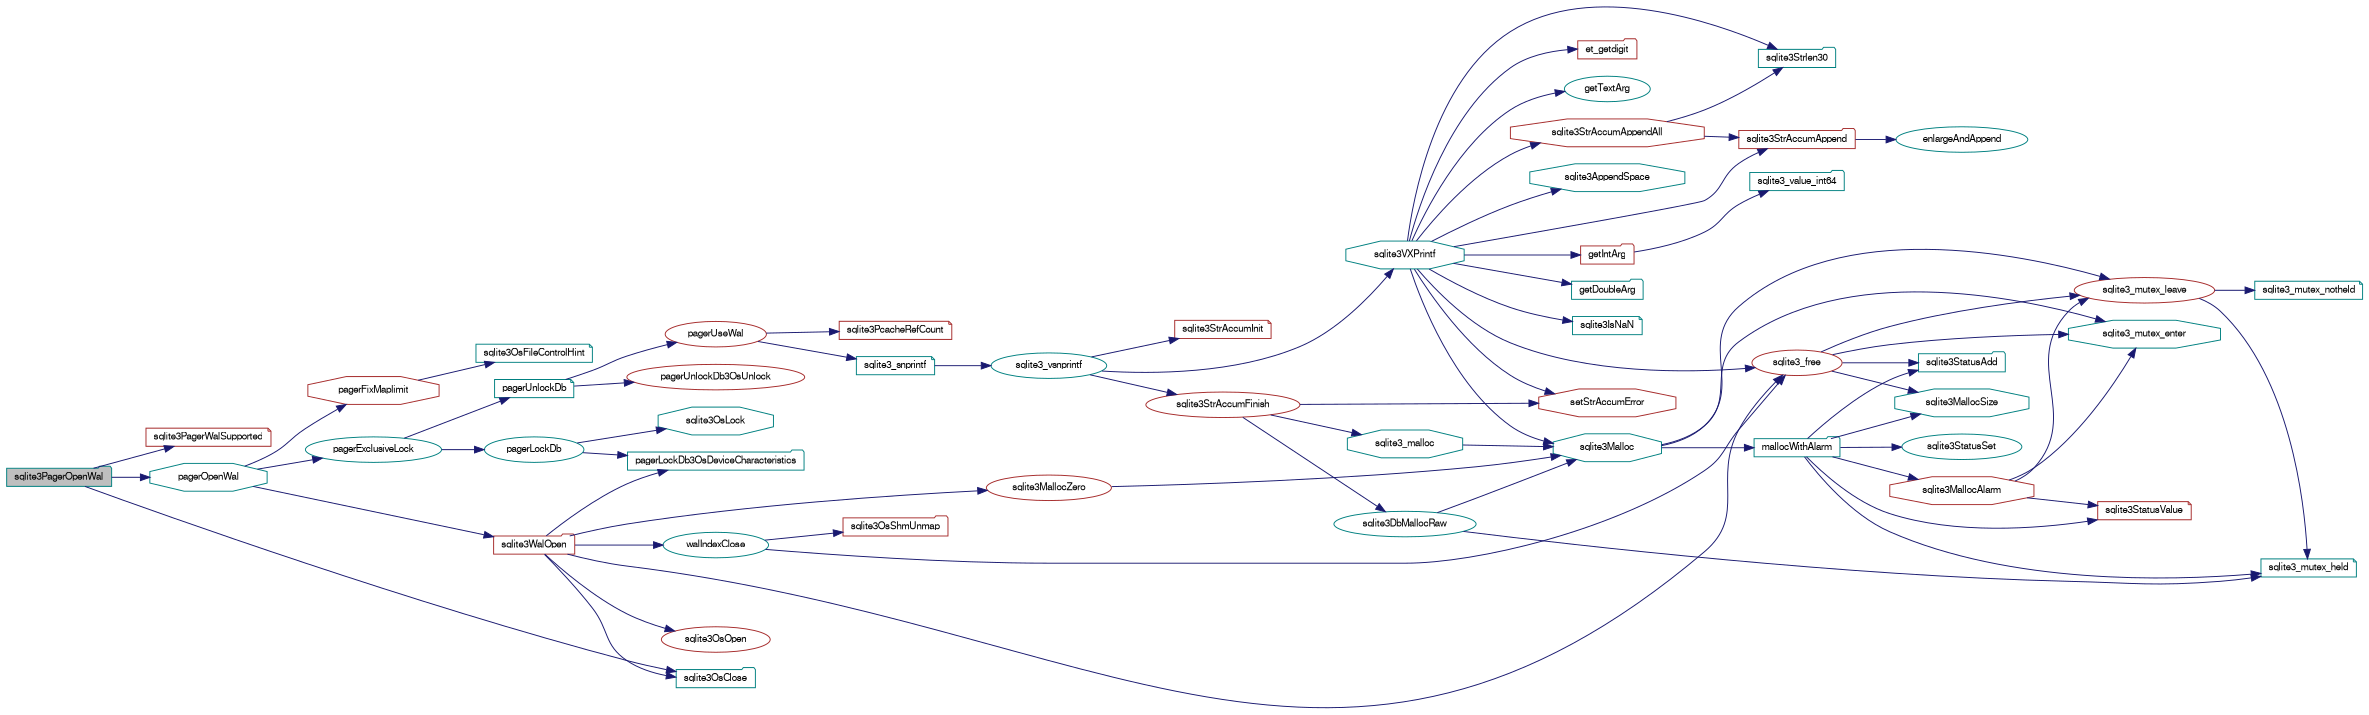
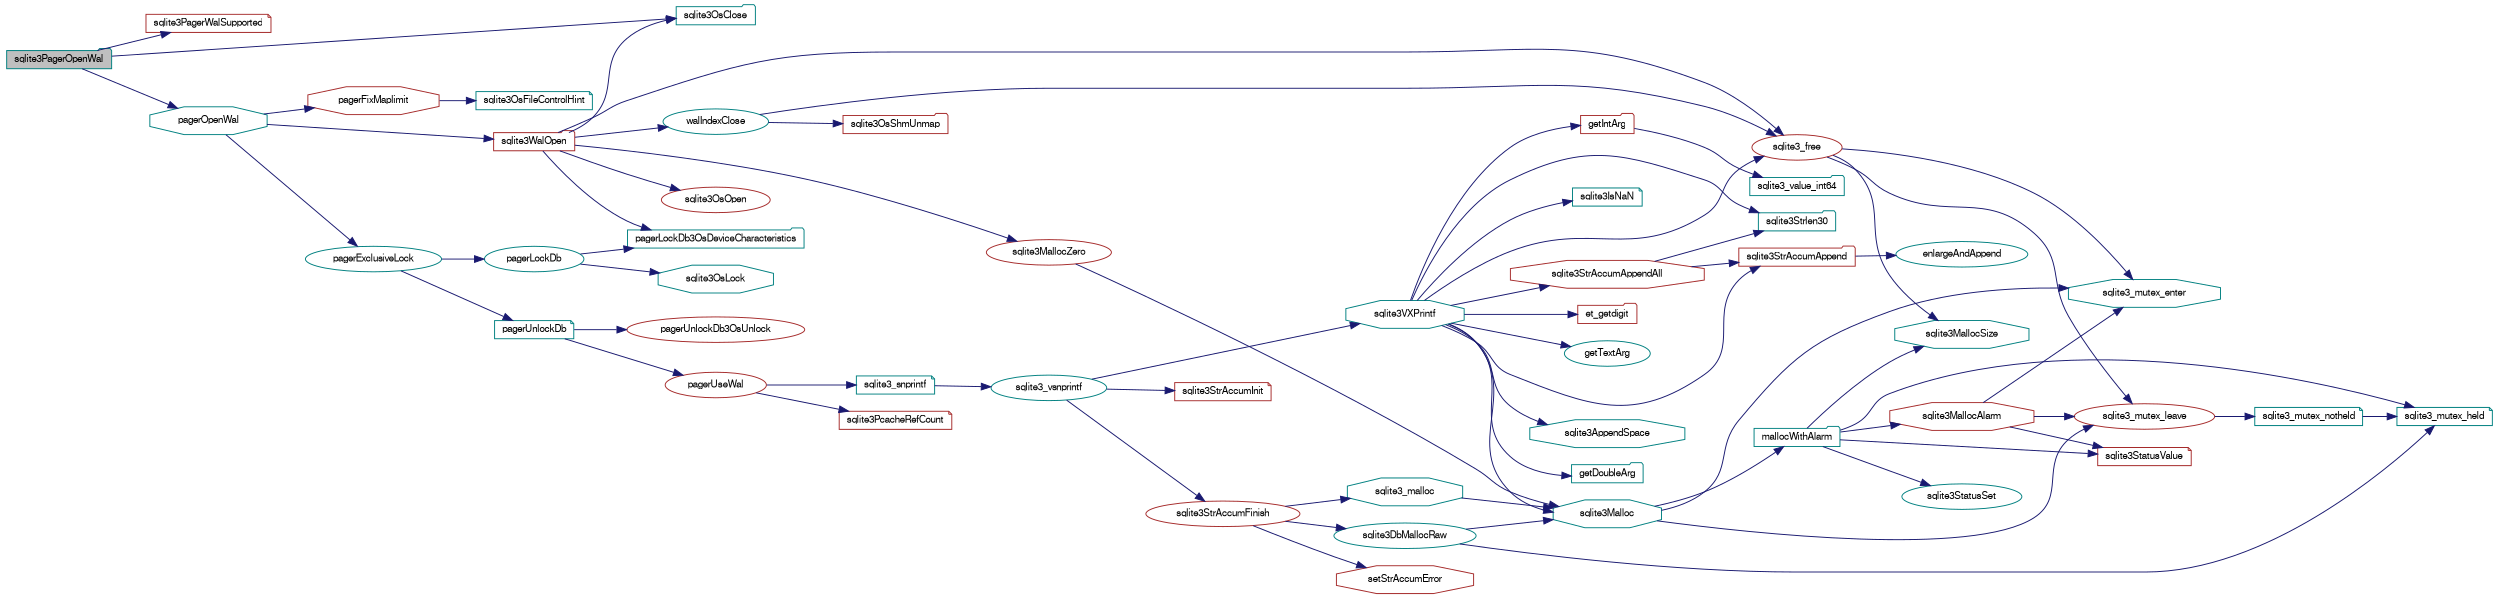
(1470, 341) -> none
(1962, 363) -> none
(2280, 410) -> (2375, 416)
